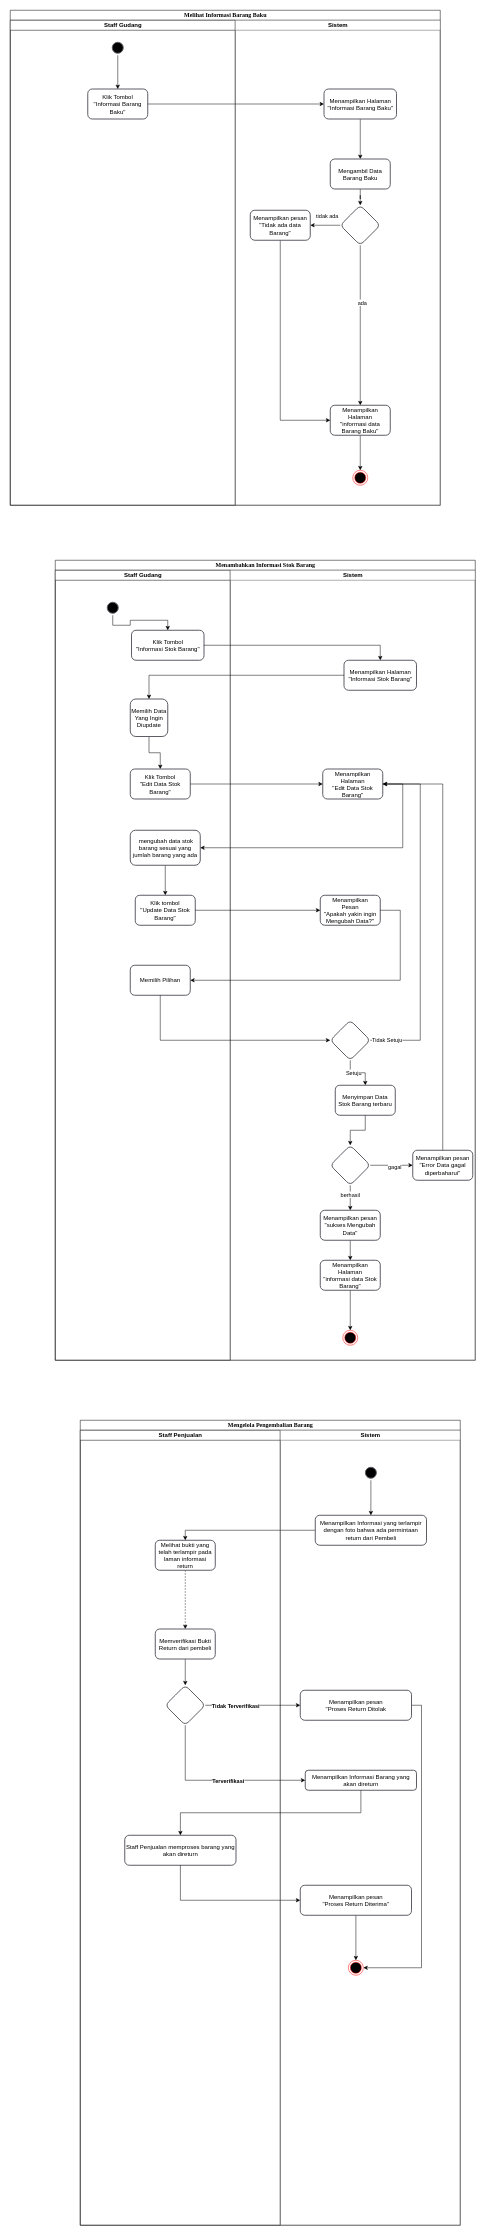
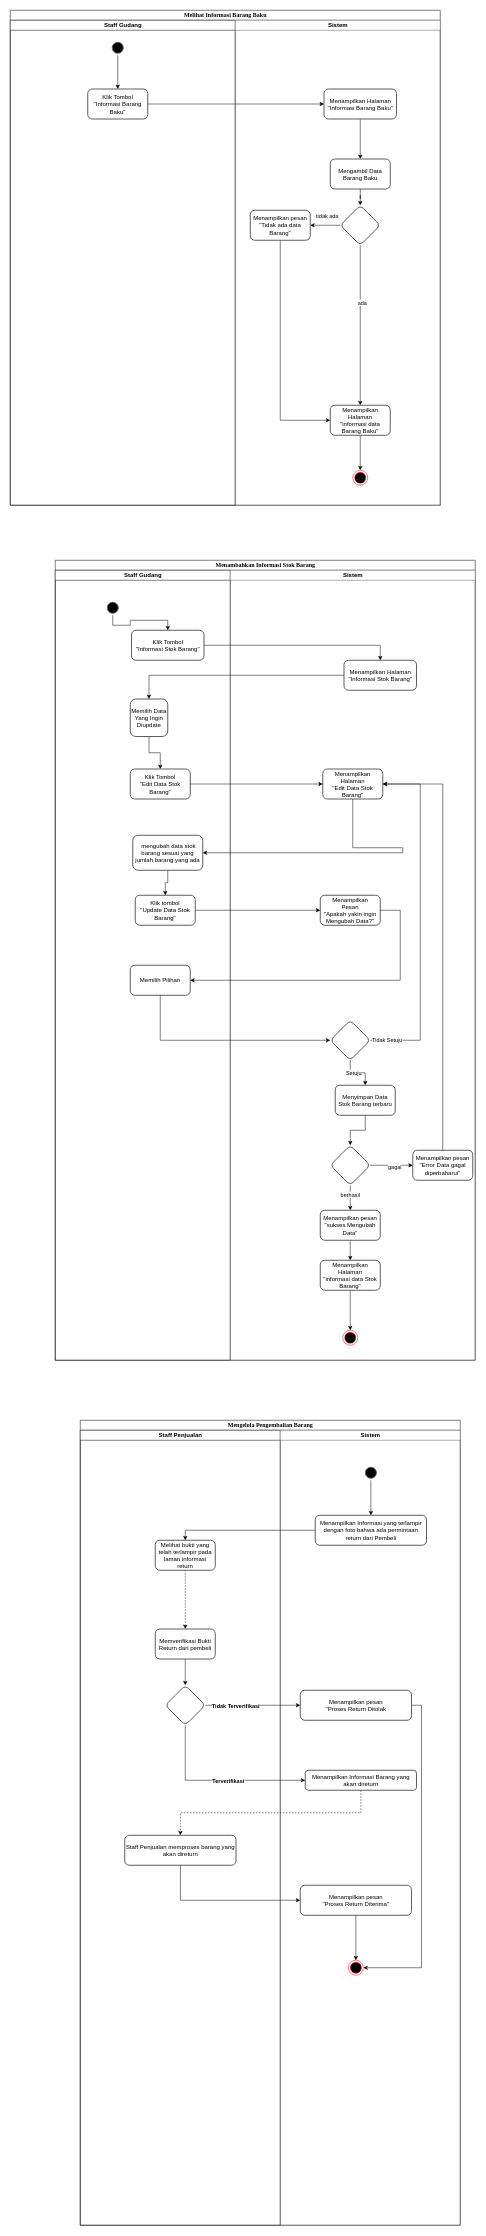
(165, 848) -> (168, 853)
(273, 1813) -> (273, 1813)
